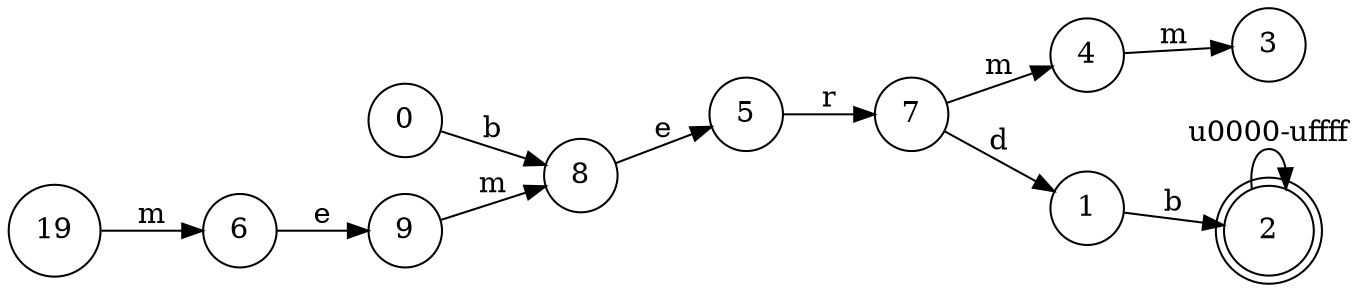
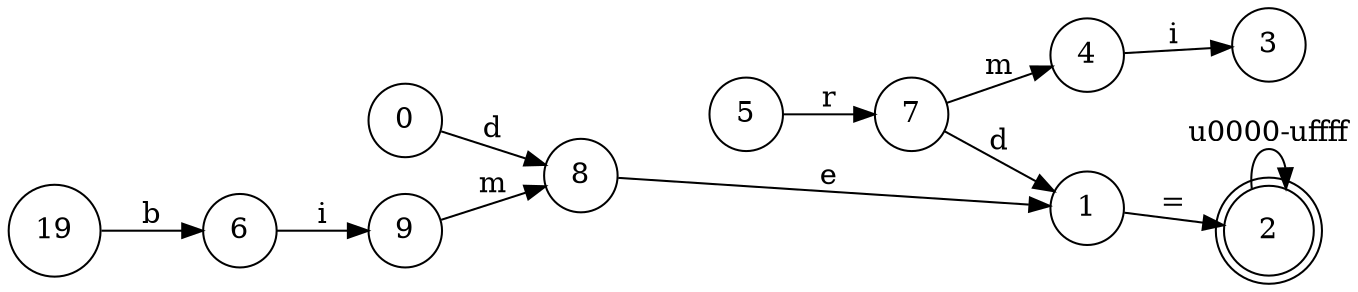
(1174, 36) -> (1174, 36)
(493, 130) -> (493, 130)
(654, 149) -> (824, 191)
(1174, 203) -> (1174, 203)
(152, 215) -> (152, 215)
(323, 215) -> (323, 215)
